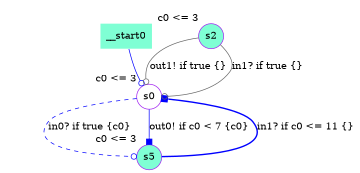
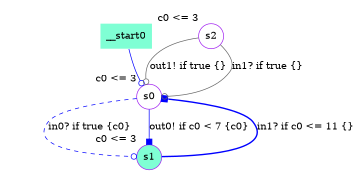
(211, 36) -> (211, 36)
(149, 157) -> (149, 157)
